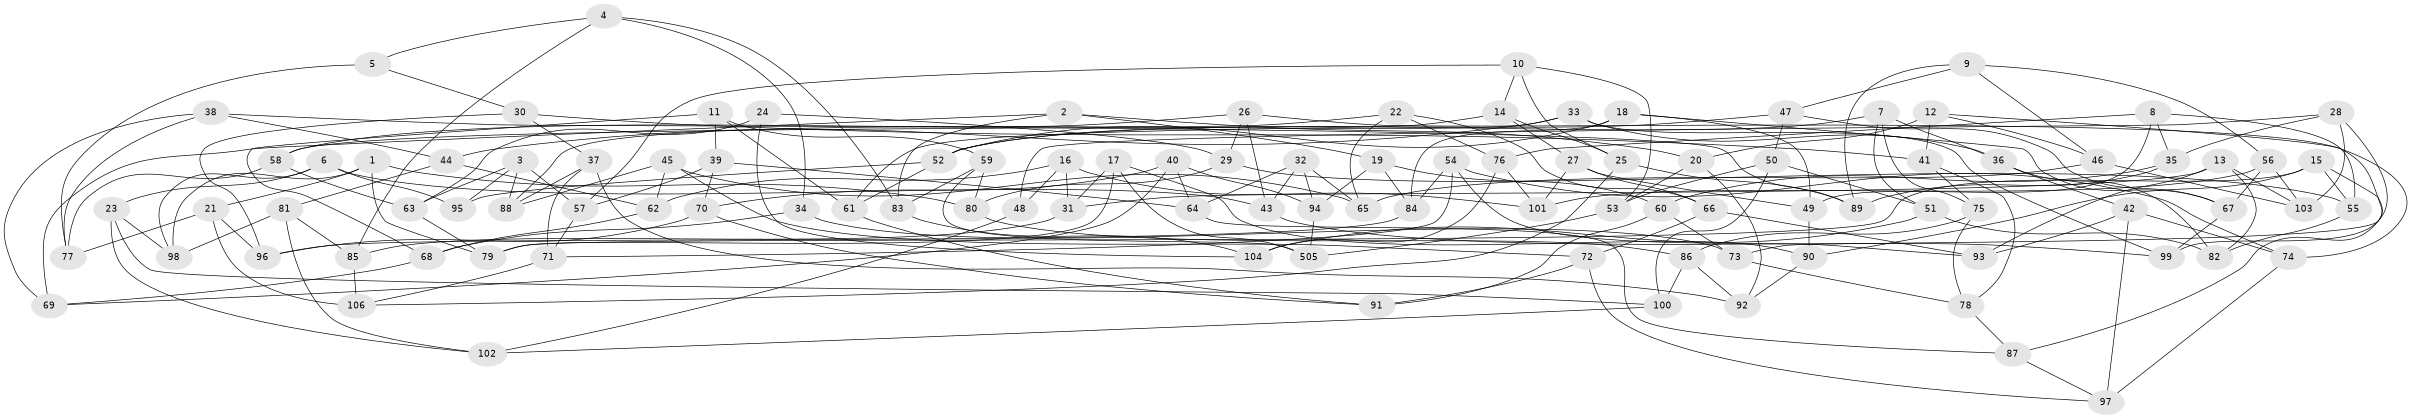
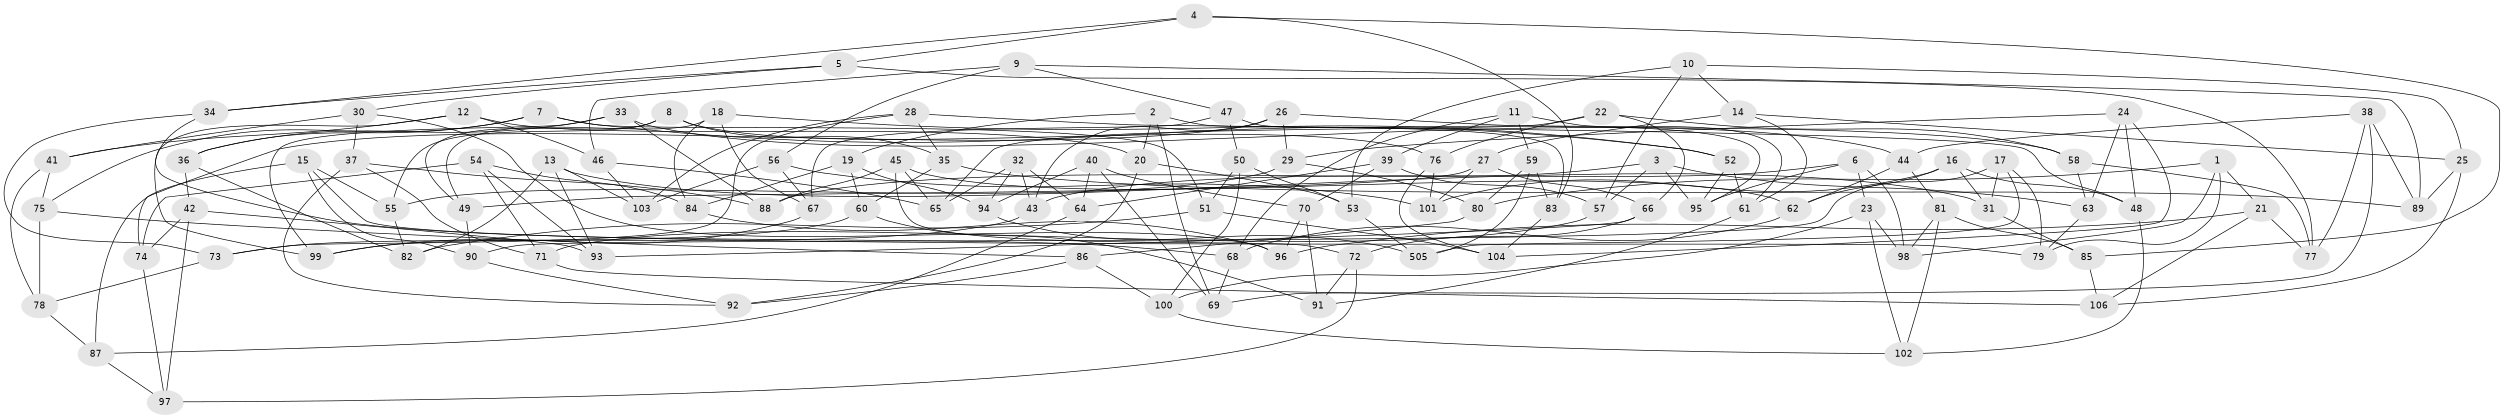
none -> (524, 86)
(1360, 127) -> (1539, 126)
none -> (2130, 161)
